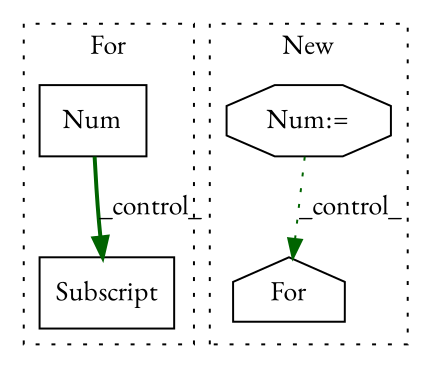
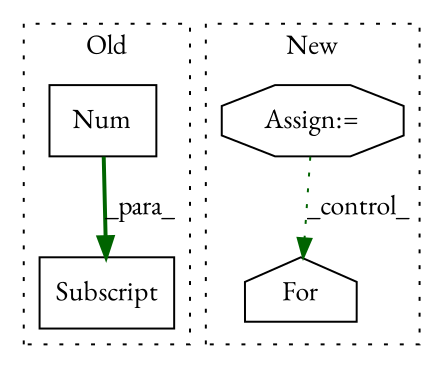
(109, 47) -> (107, 47)
(309, 121) -> (313, 121)
(150, 207) -> (141, 207)
